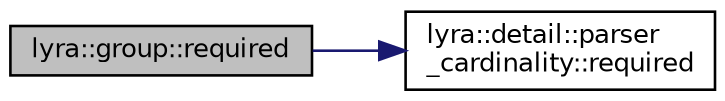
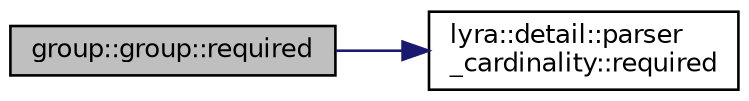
(161, 51) -> (173, 51)
